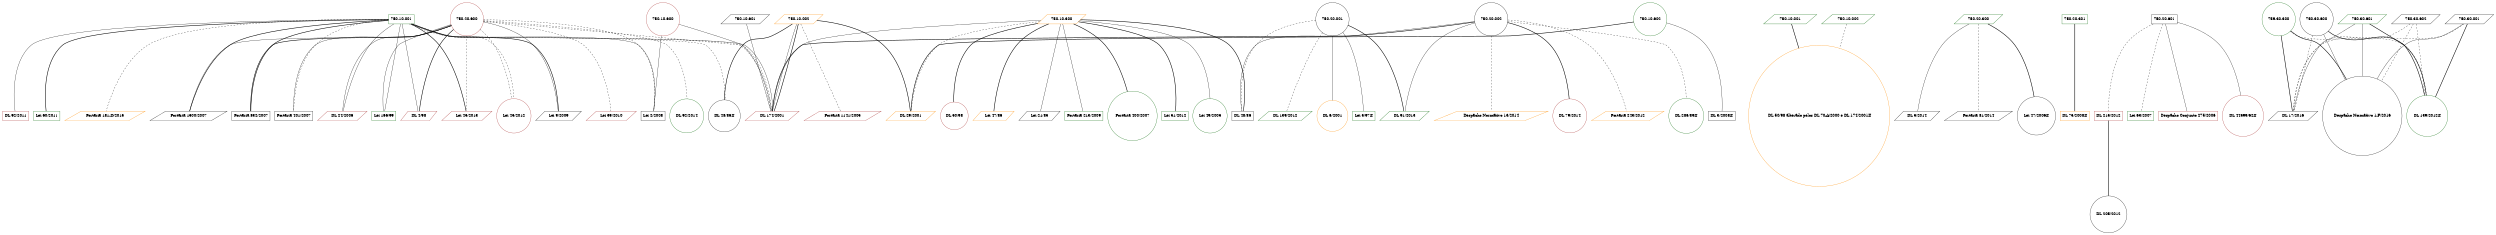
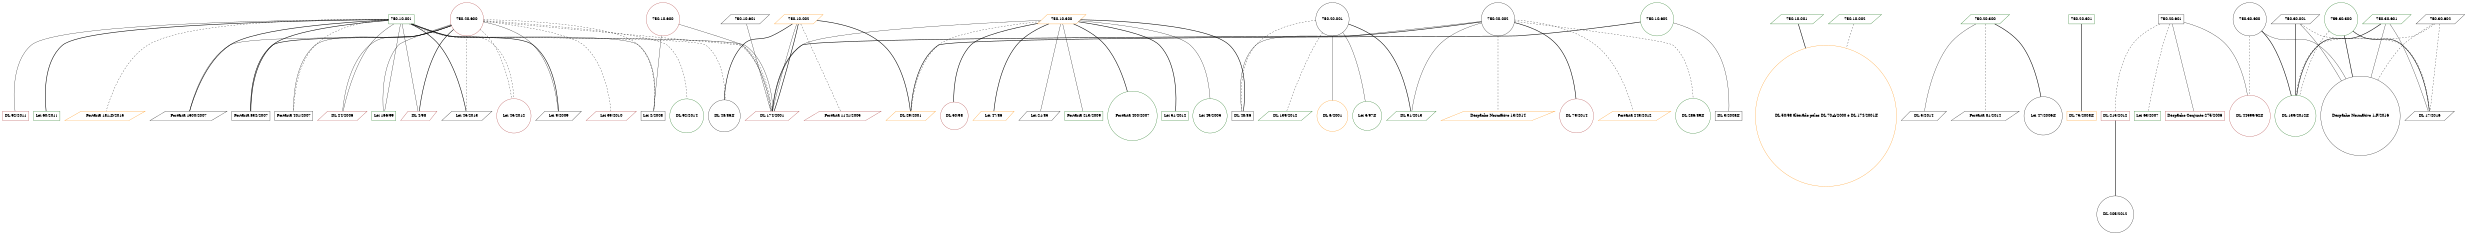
(2308, 56) -> (2250, 66)
(467, 116) -> (467, 116)
(1364, 116) -> (1367, 116)
